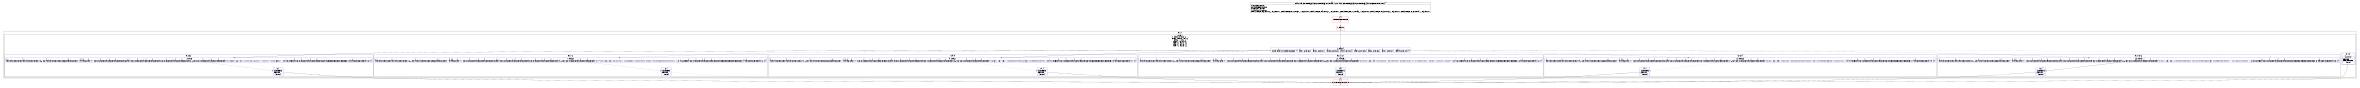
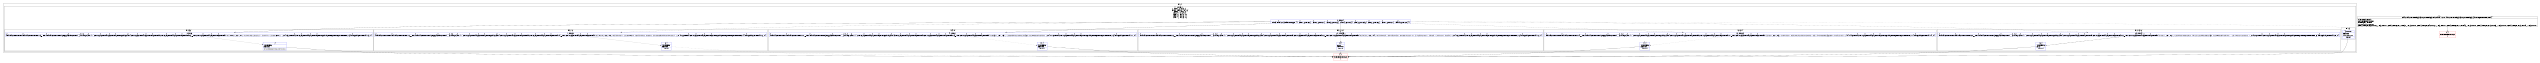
(1341, 29) -> none
(1341, 71) -> (1339, 45)
(2040, 72) -> (2039, 47)
(278, 75) -> (275, 49)
